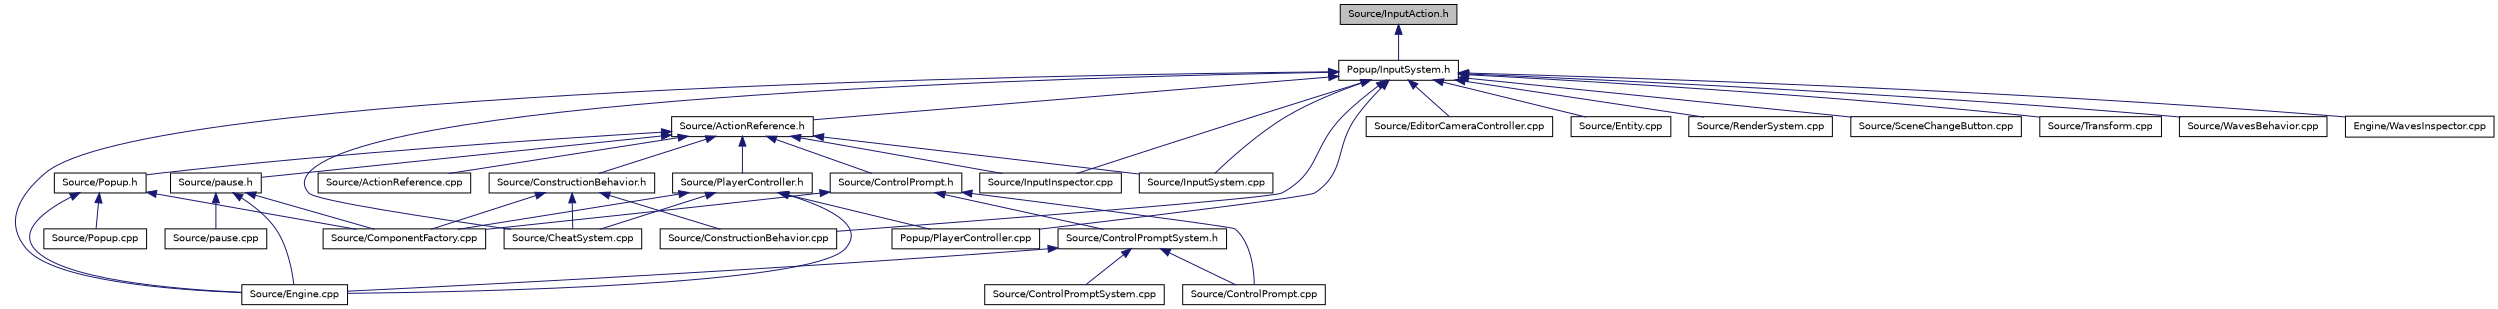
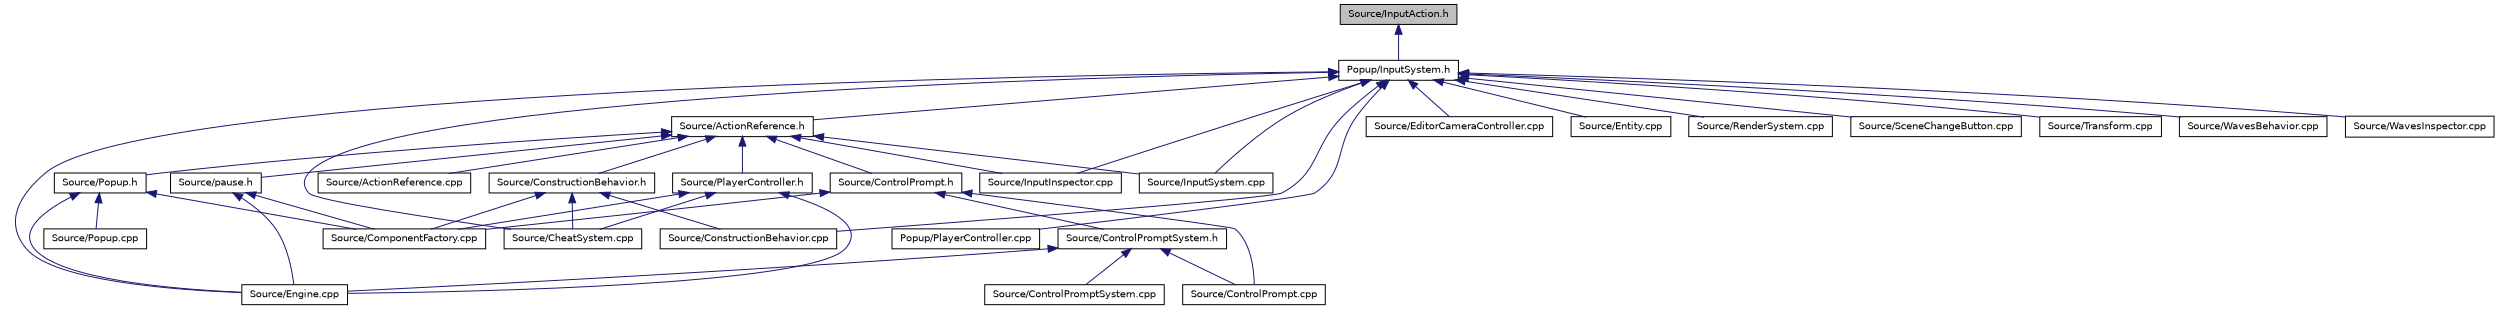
(2420, 127) -> (2420, 127)
(859, 212) -> none
(216, 239) -> none
